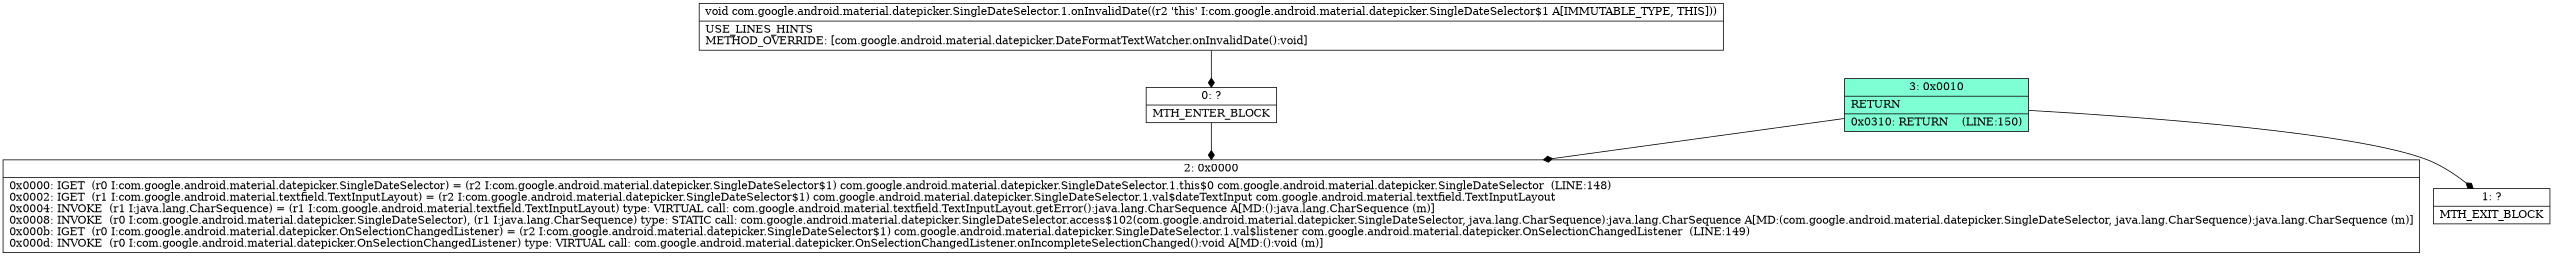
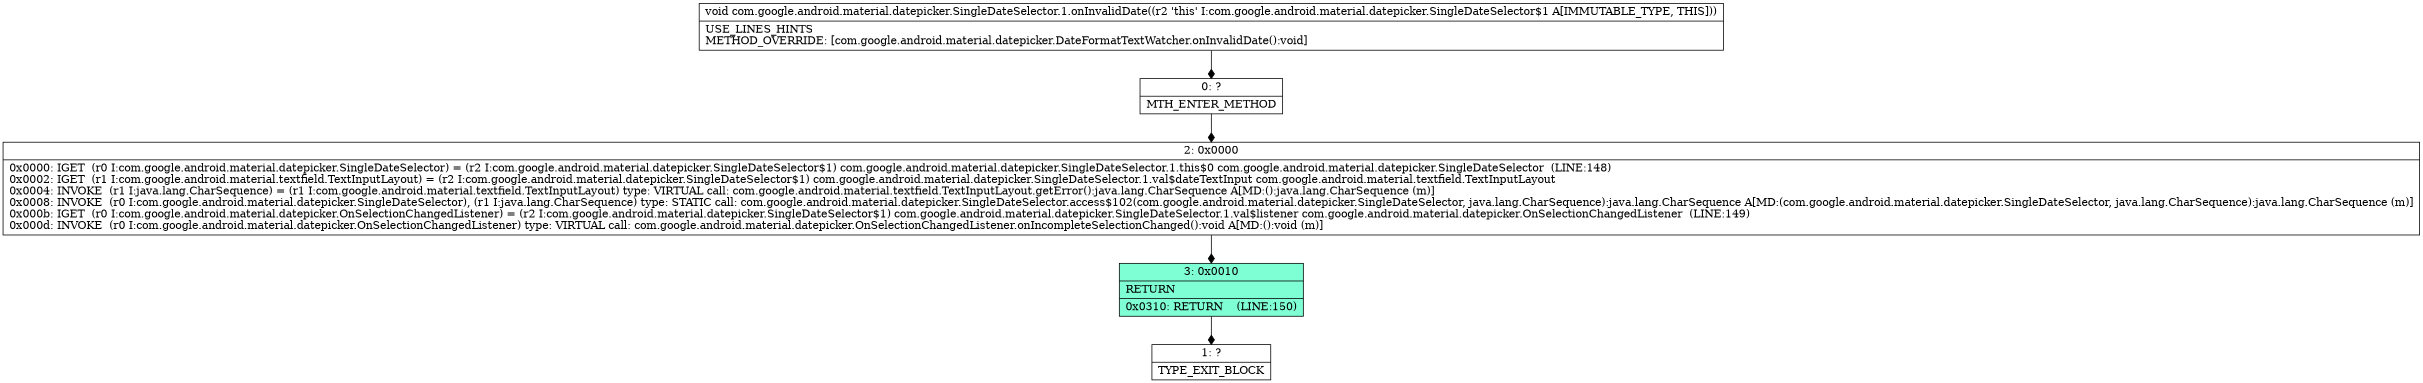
(1211, 113) -> (1211, 105)
(1699, 139) -> (1211, 245)
(2492, 215) -> (1211, 371)
